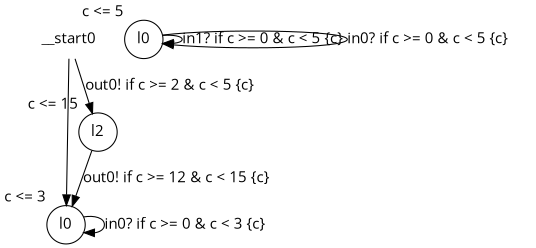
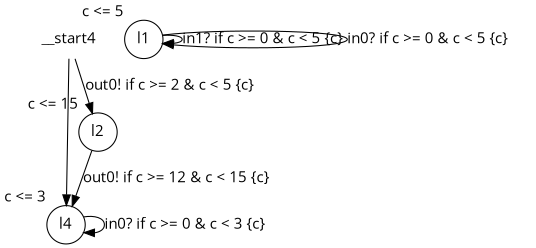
(69, 39) -> (69, 39)
(144, 39) -> (144, 39)
(66, 225) -> (66, 225)
